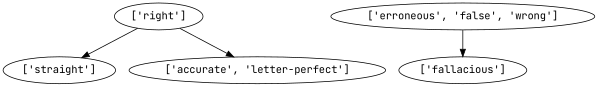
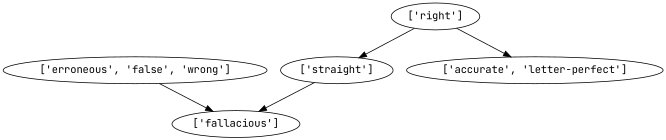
none -> (290, 95)
